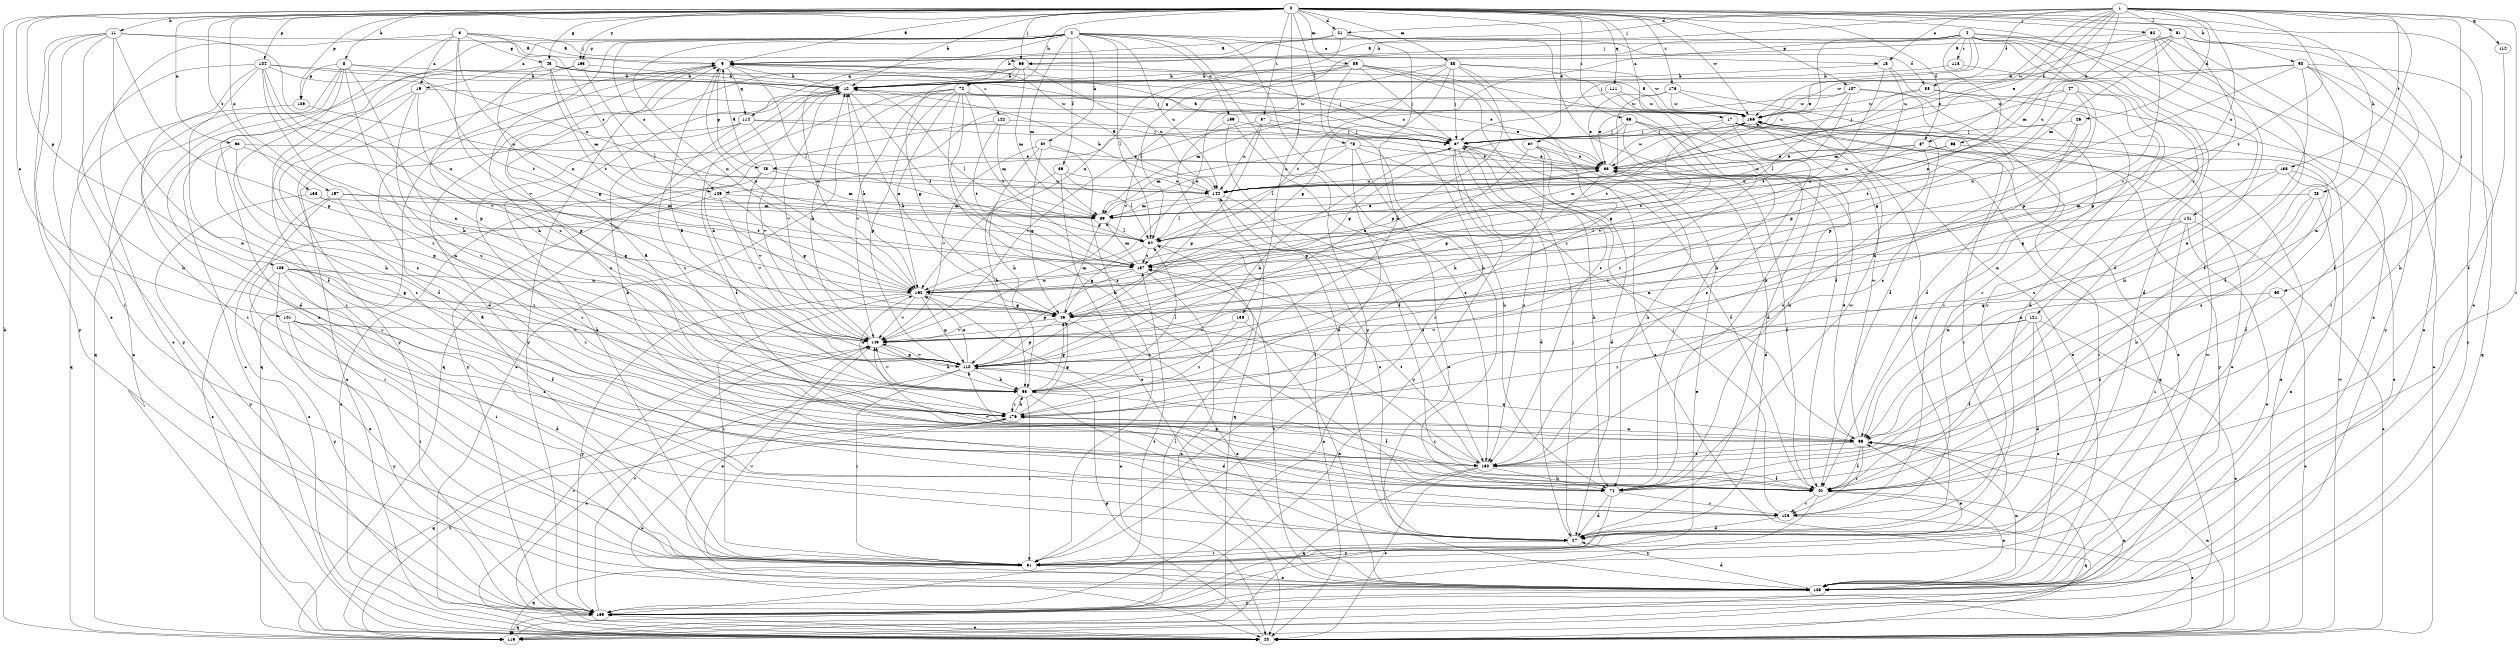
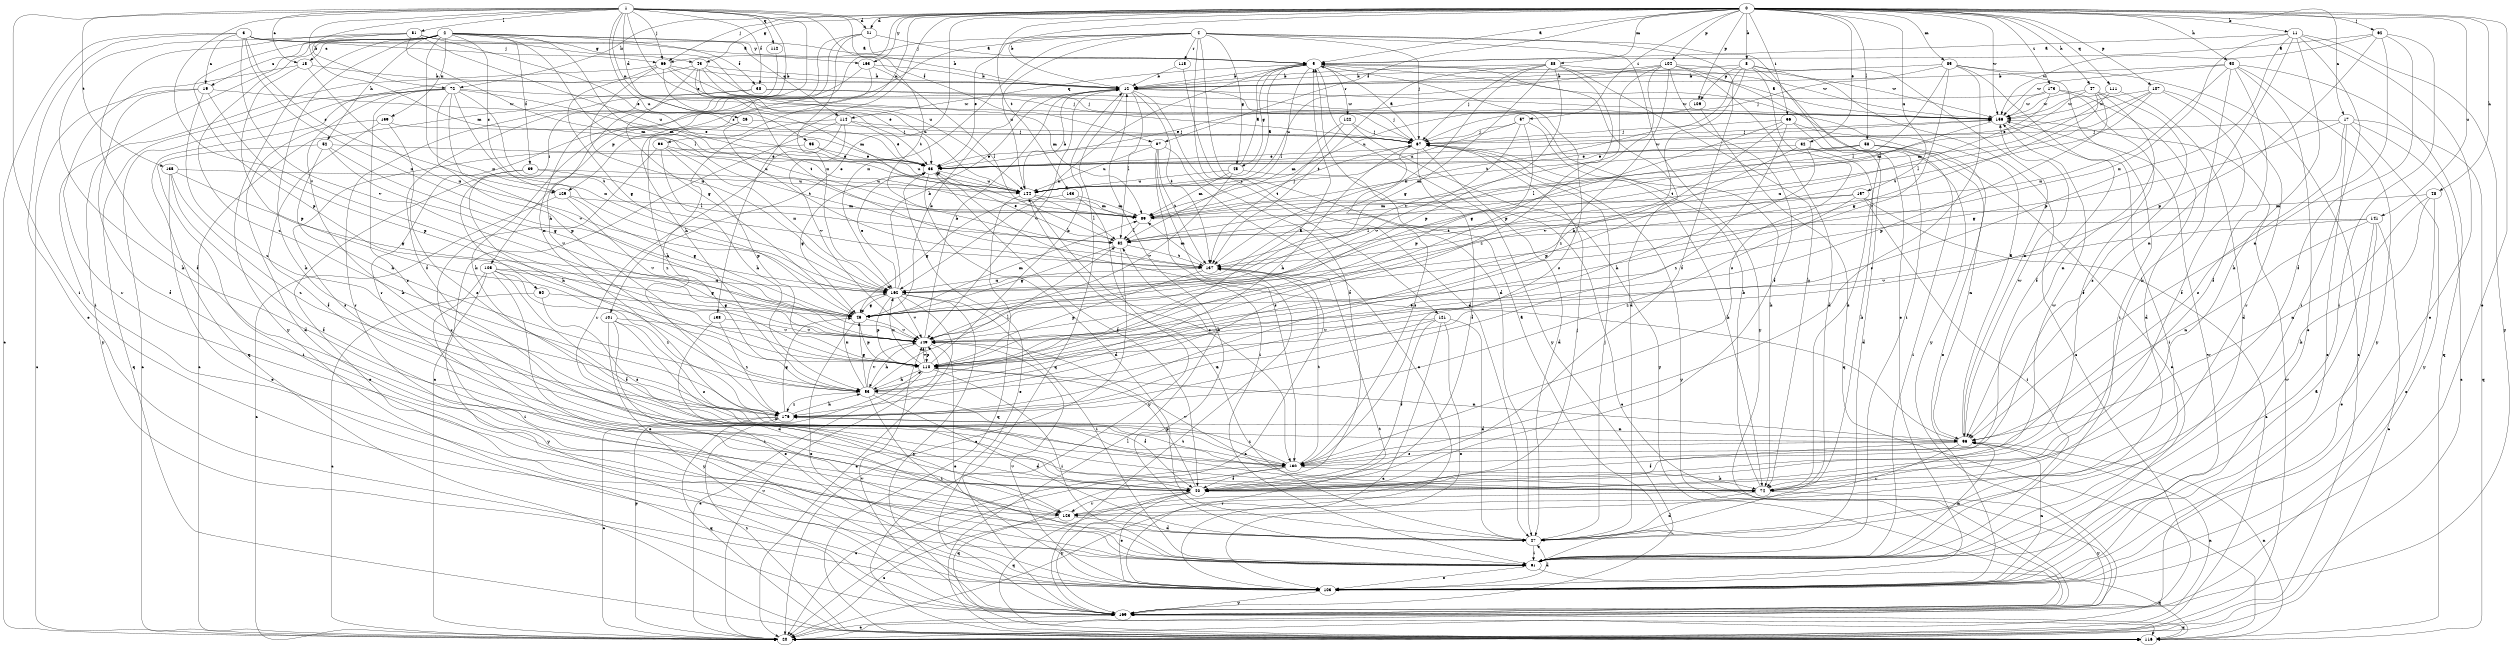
(3, 49) -> (2012, 21)
(1353, 144) -> (1867, 144)
(2155, 392) -> (2317, 392)
